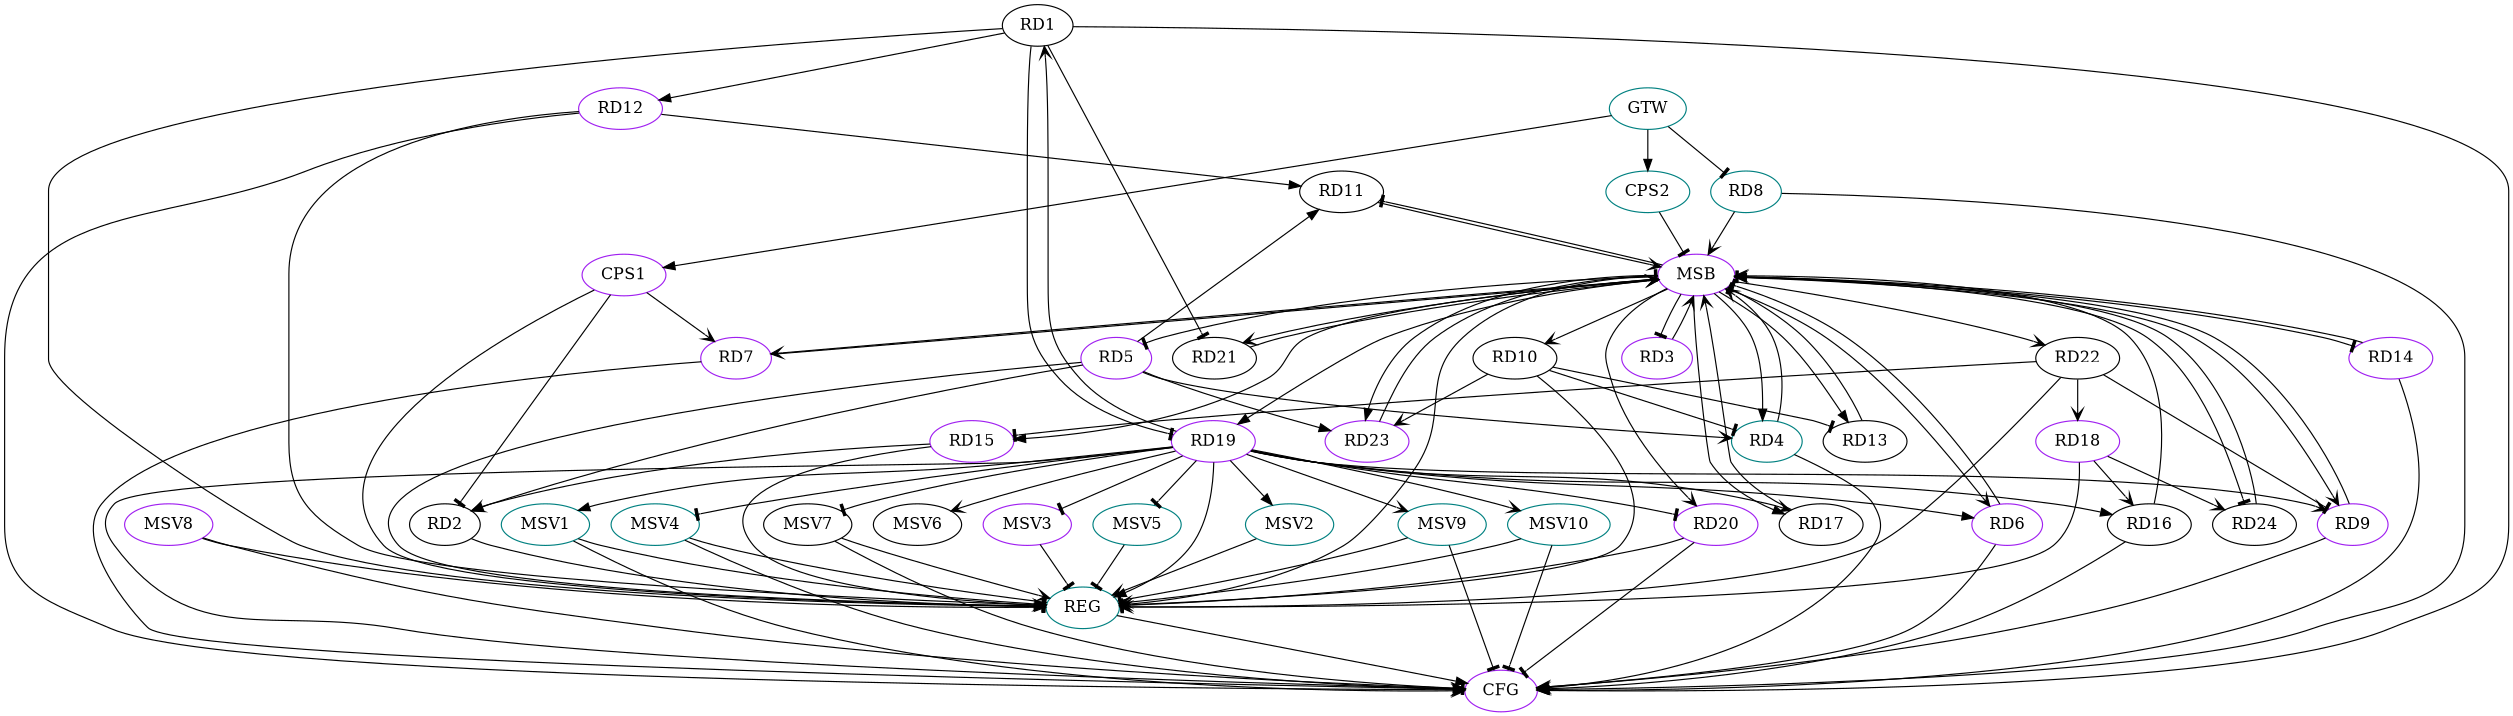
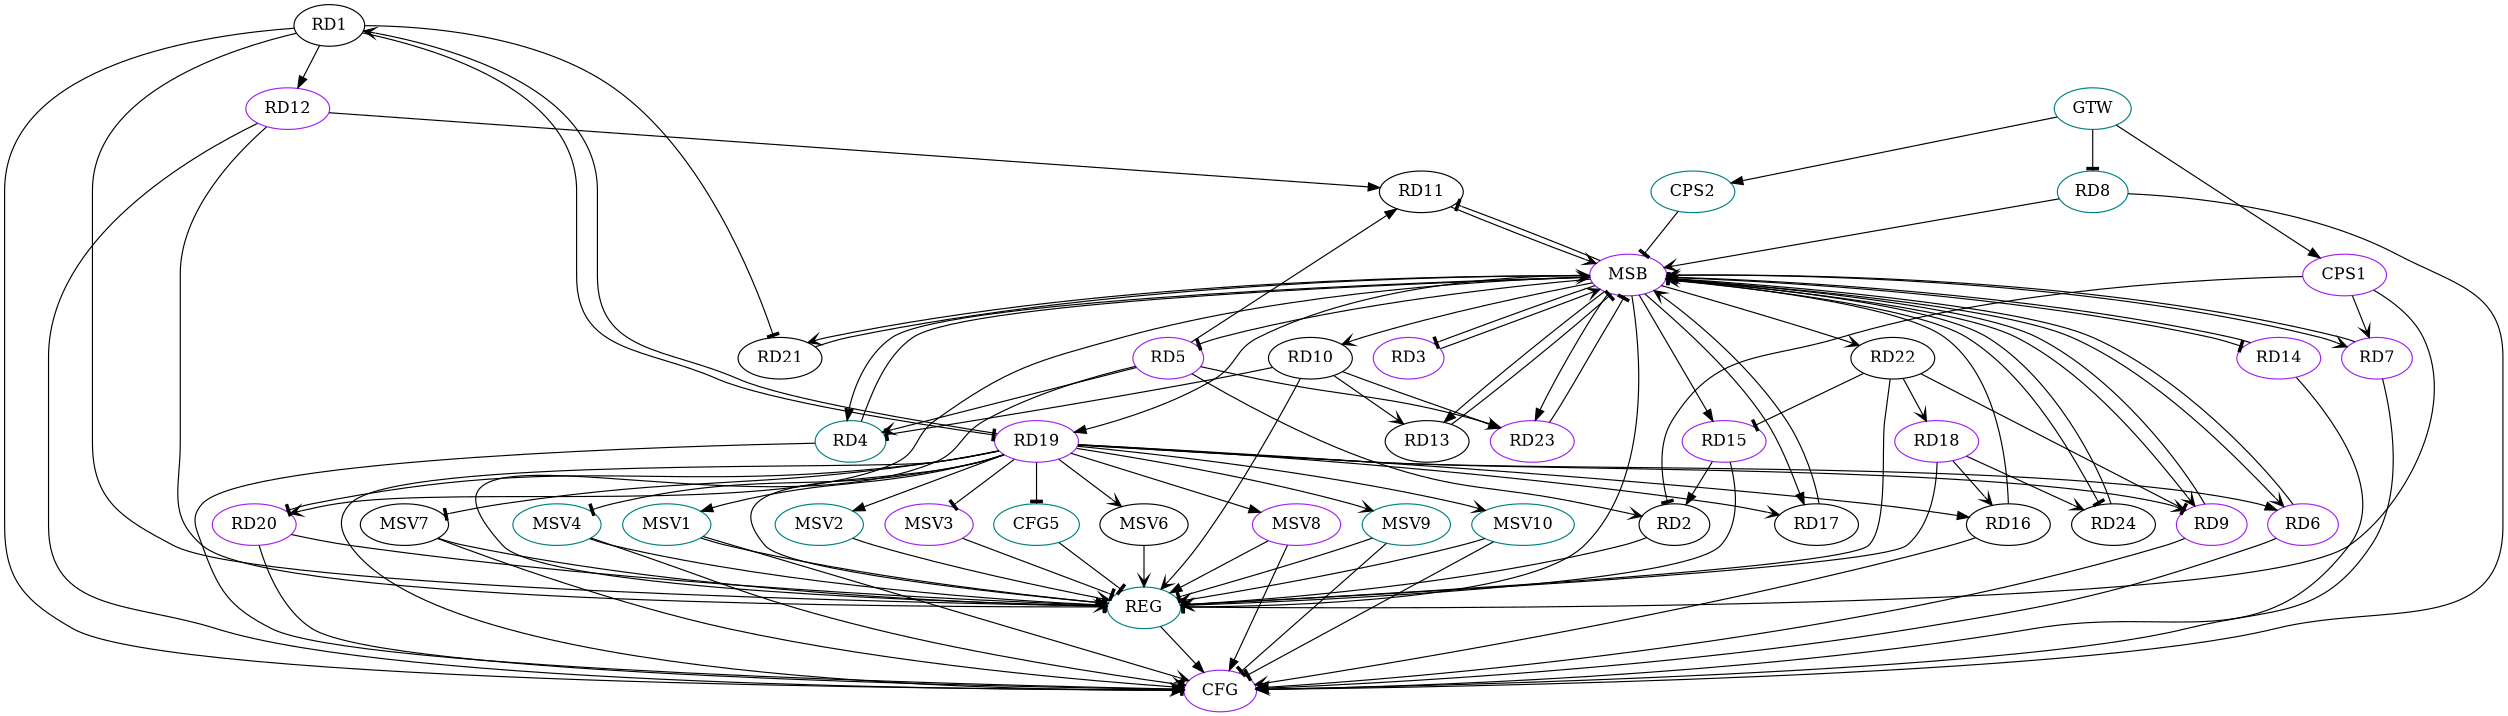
(1691, 395) -> (1350, 387)
none -> (1160, 481)
(1137, 525) -> (1037, 525)
none -> (1144, 561)
